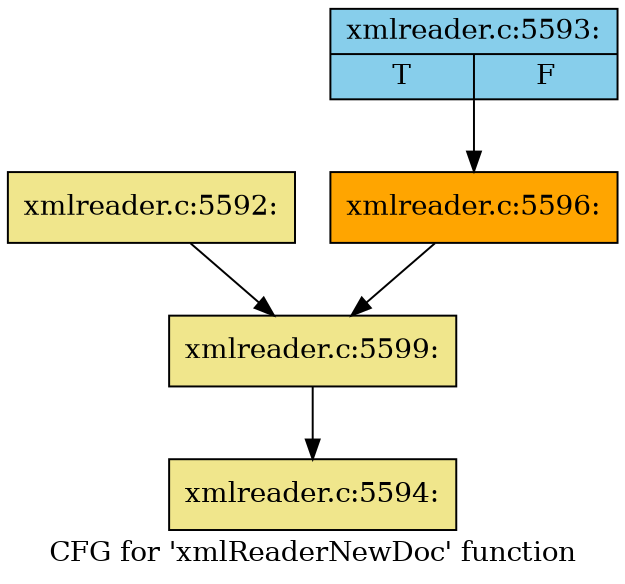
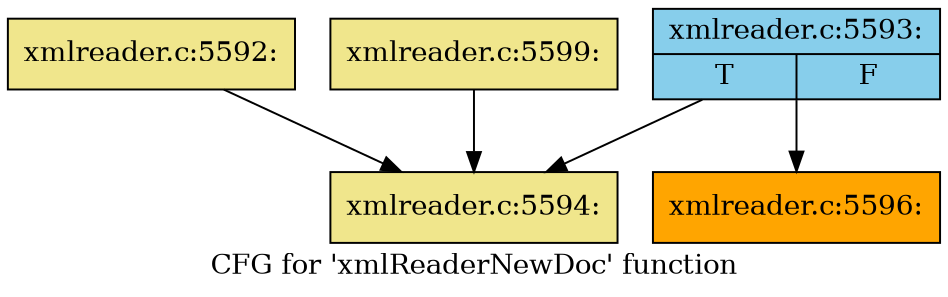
none -> (633, 132)
(225, 273) -> (304, 127)
(401, 273) -> none
